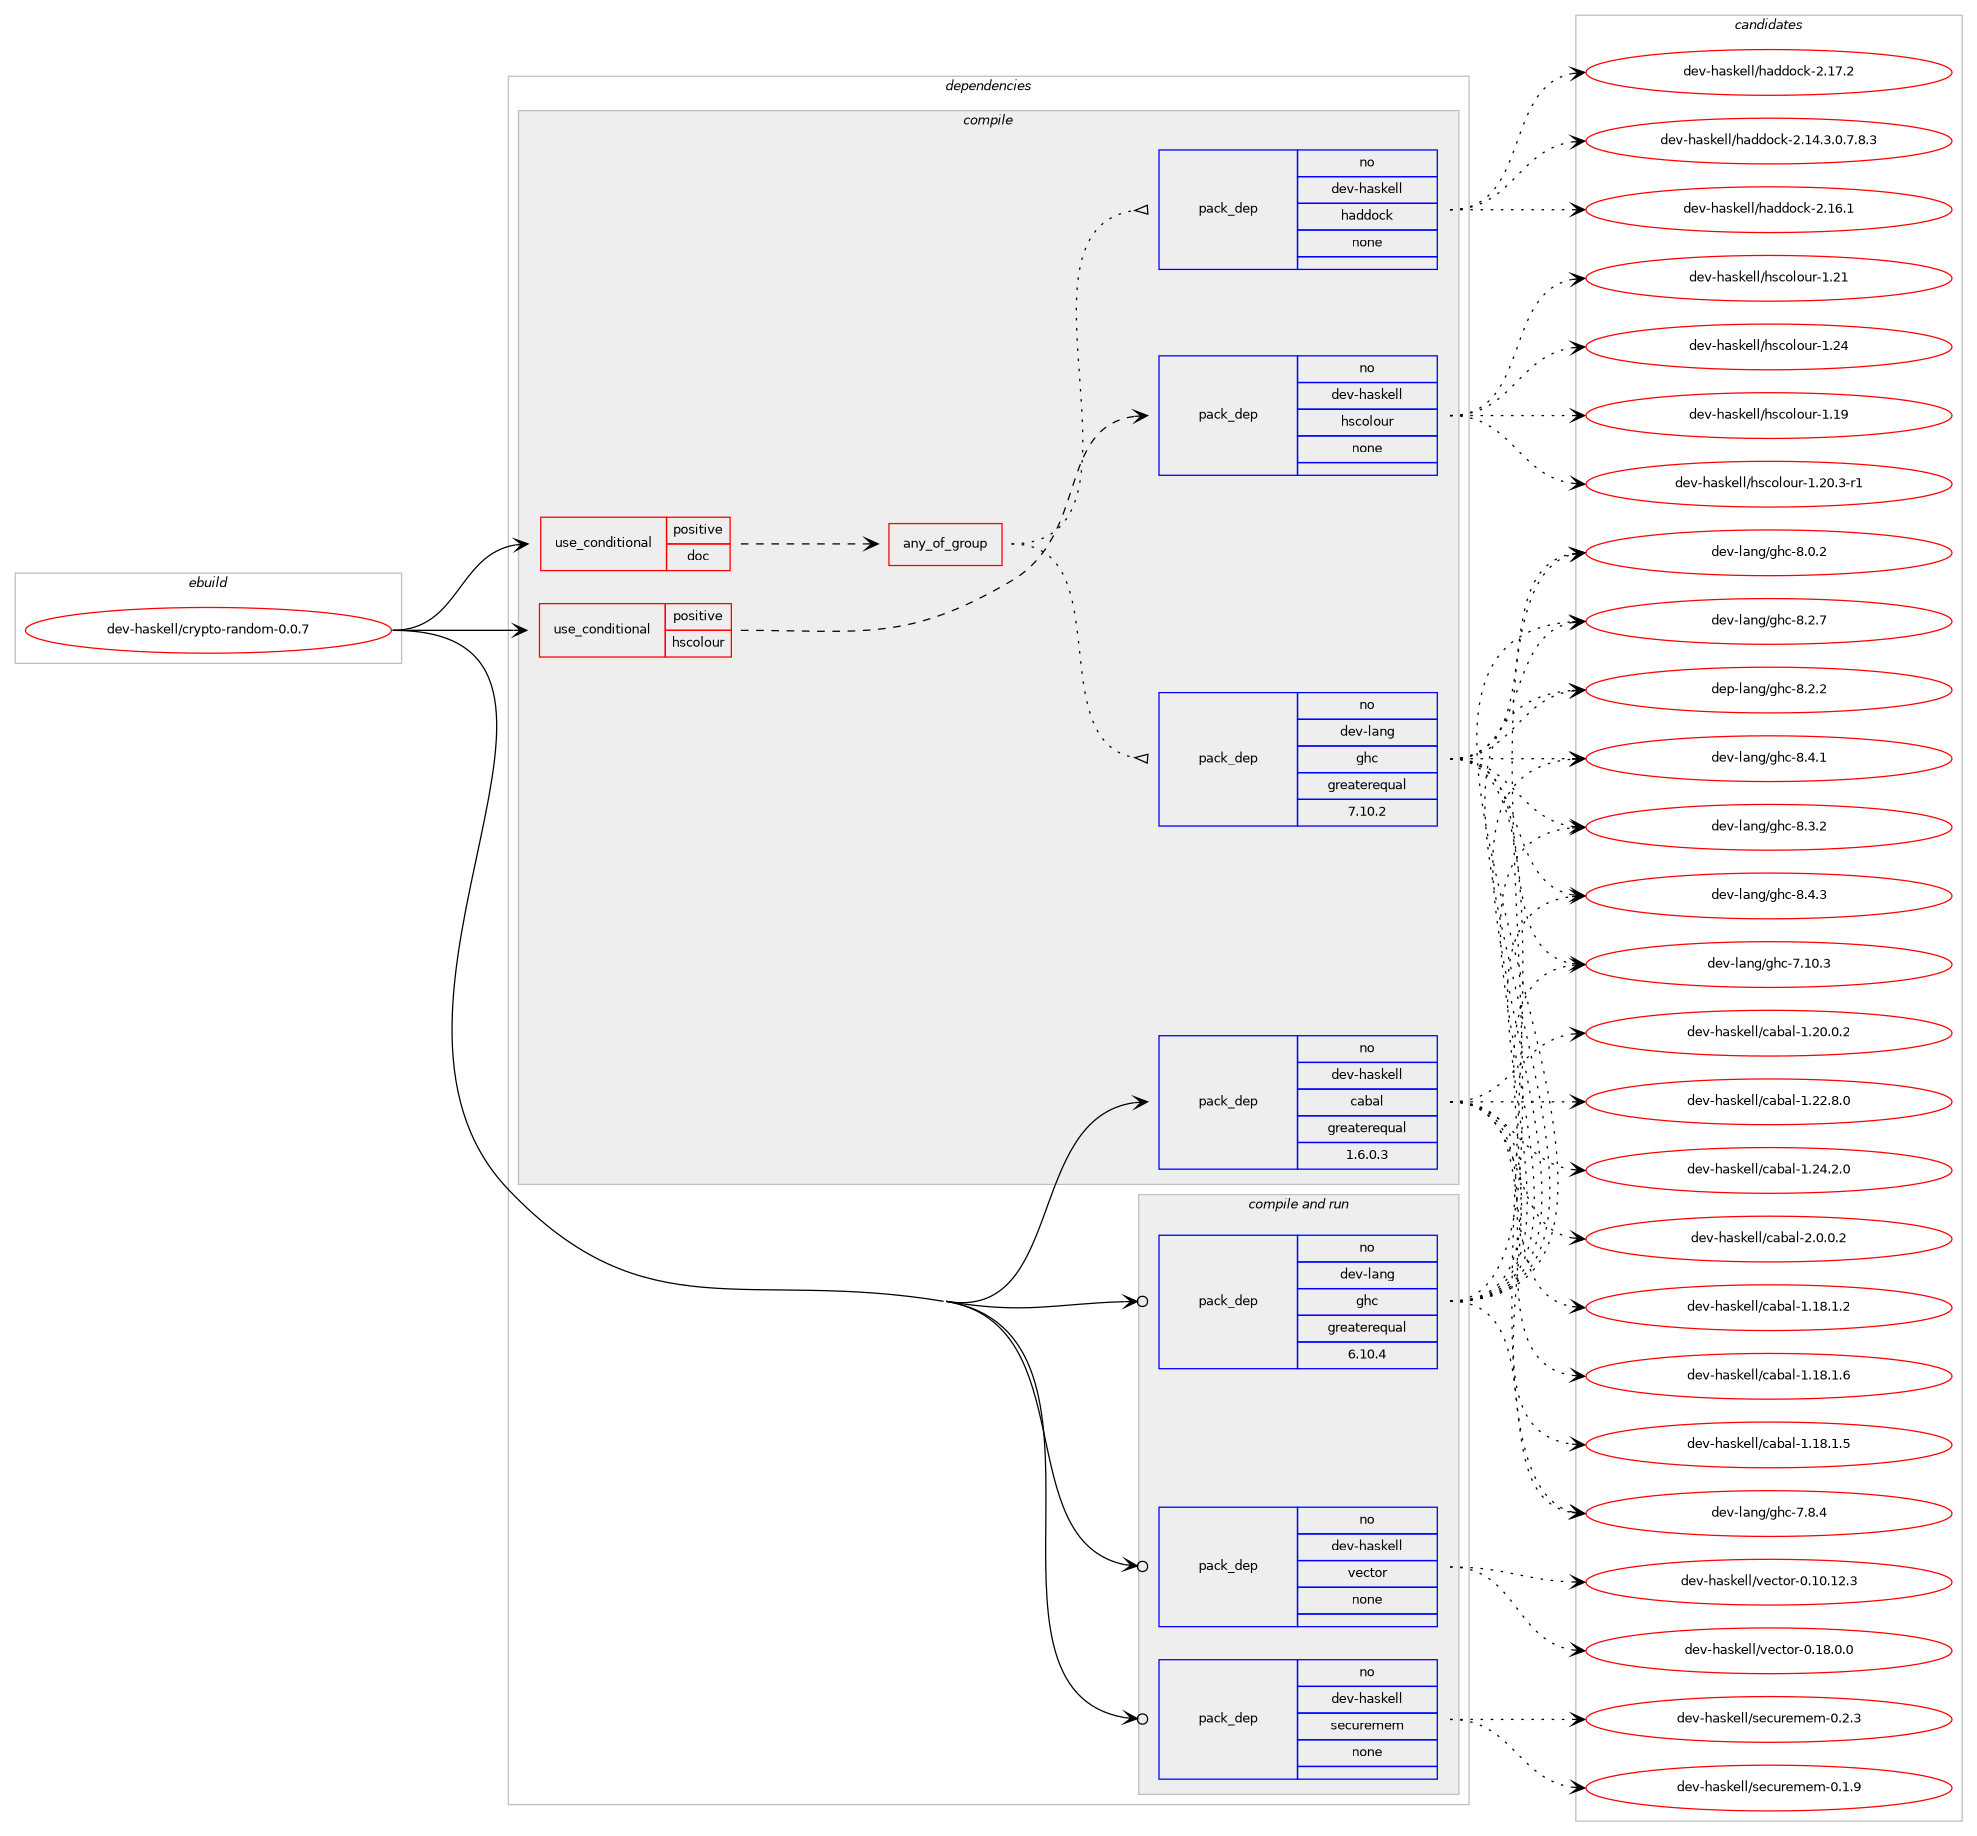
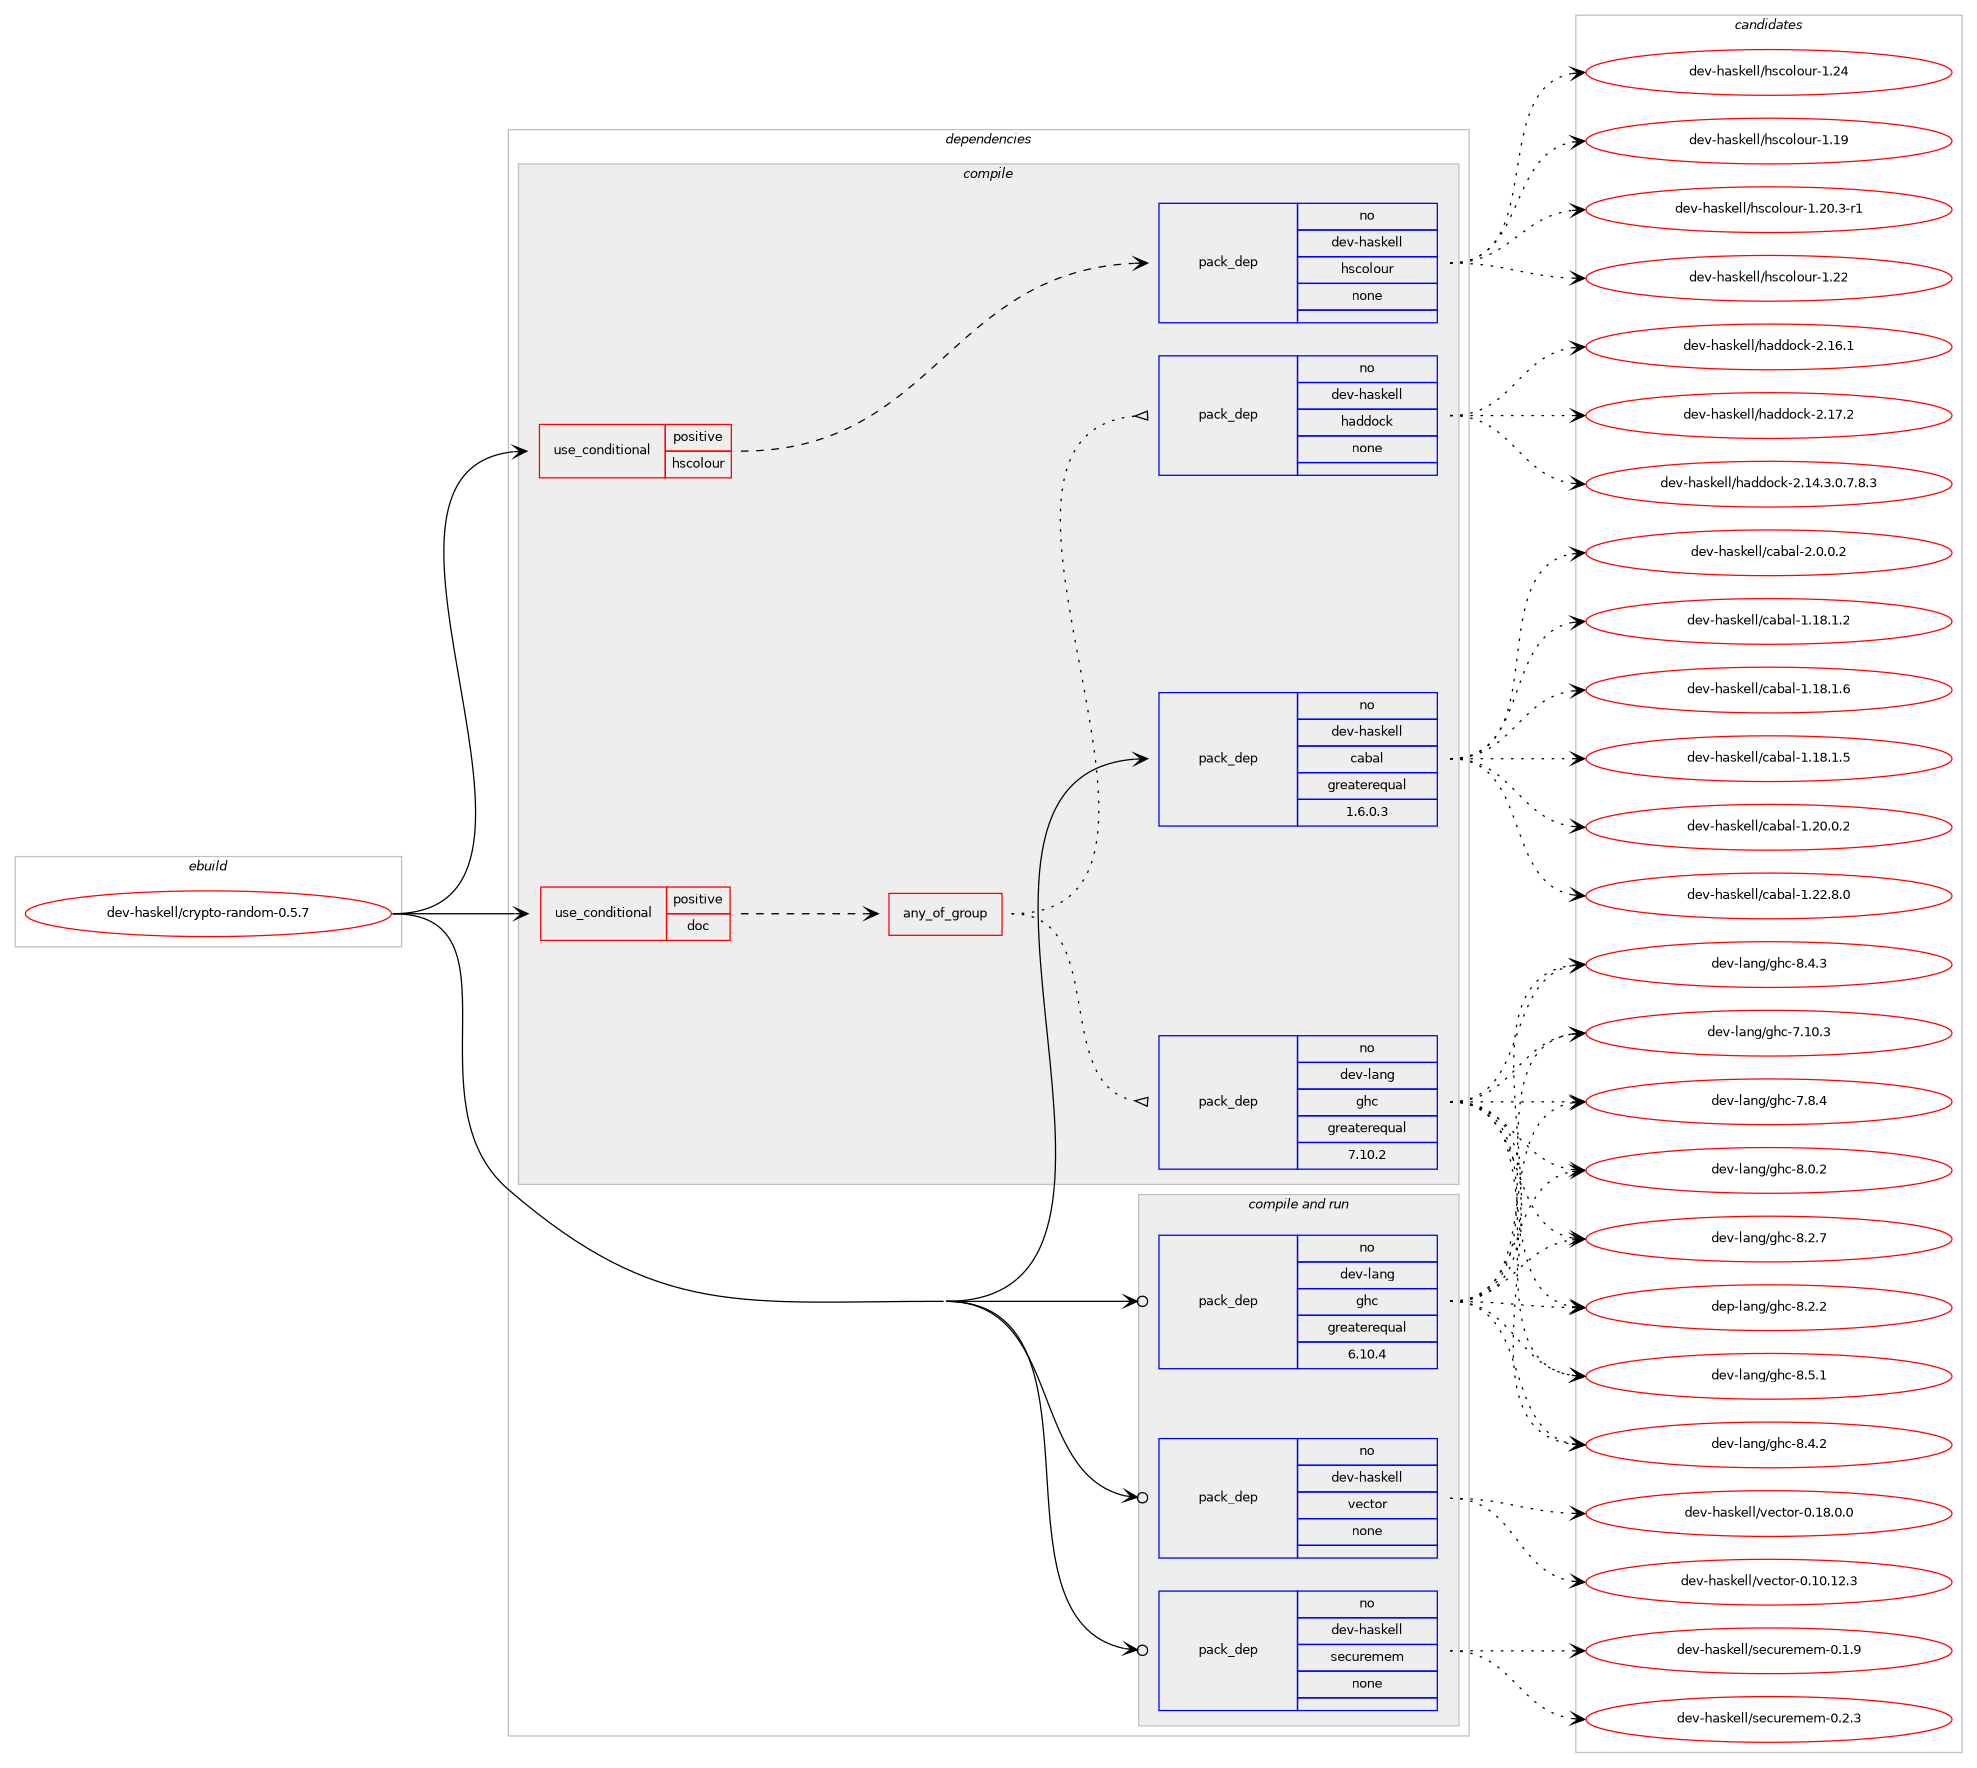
(1769, 278) -> (1769, 278)
(208, 630) -> (208, 914)
(1769, 759) -> (1769, 1376)
(1769, 827) -> (1769, 1445)
(1769, 1170) -> none
